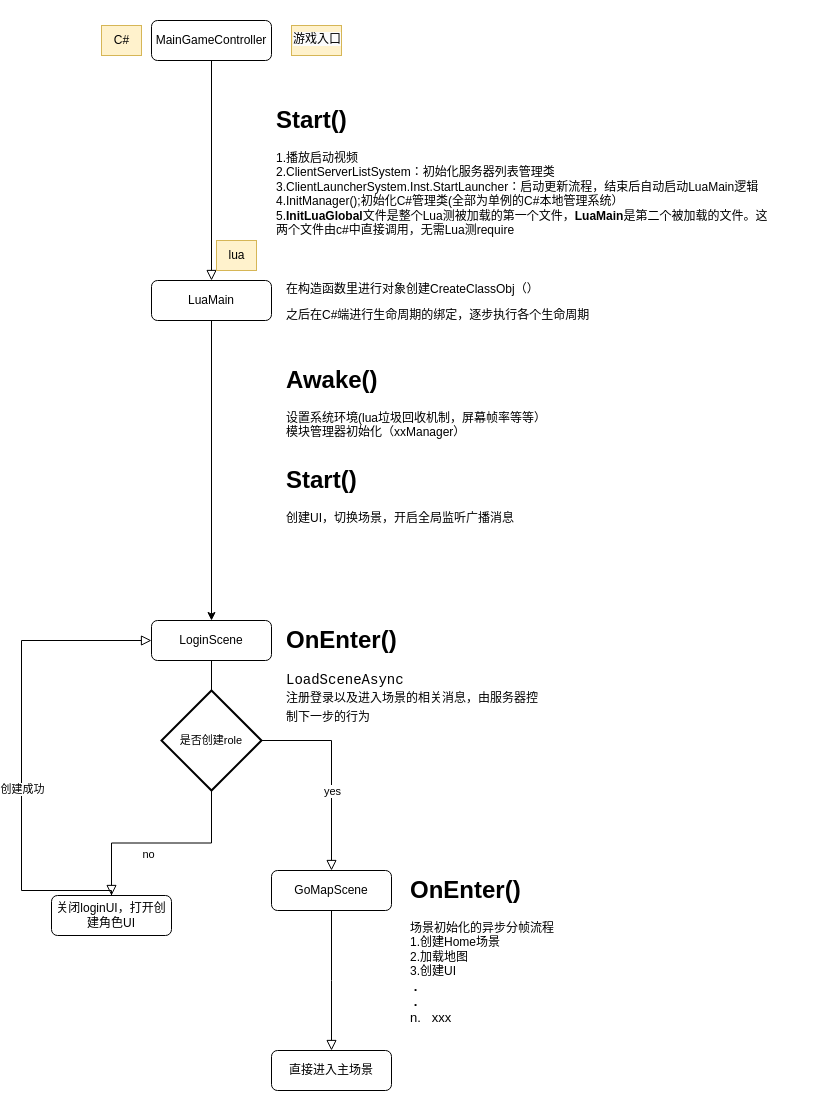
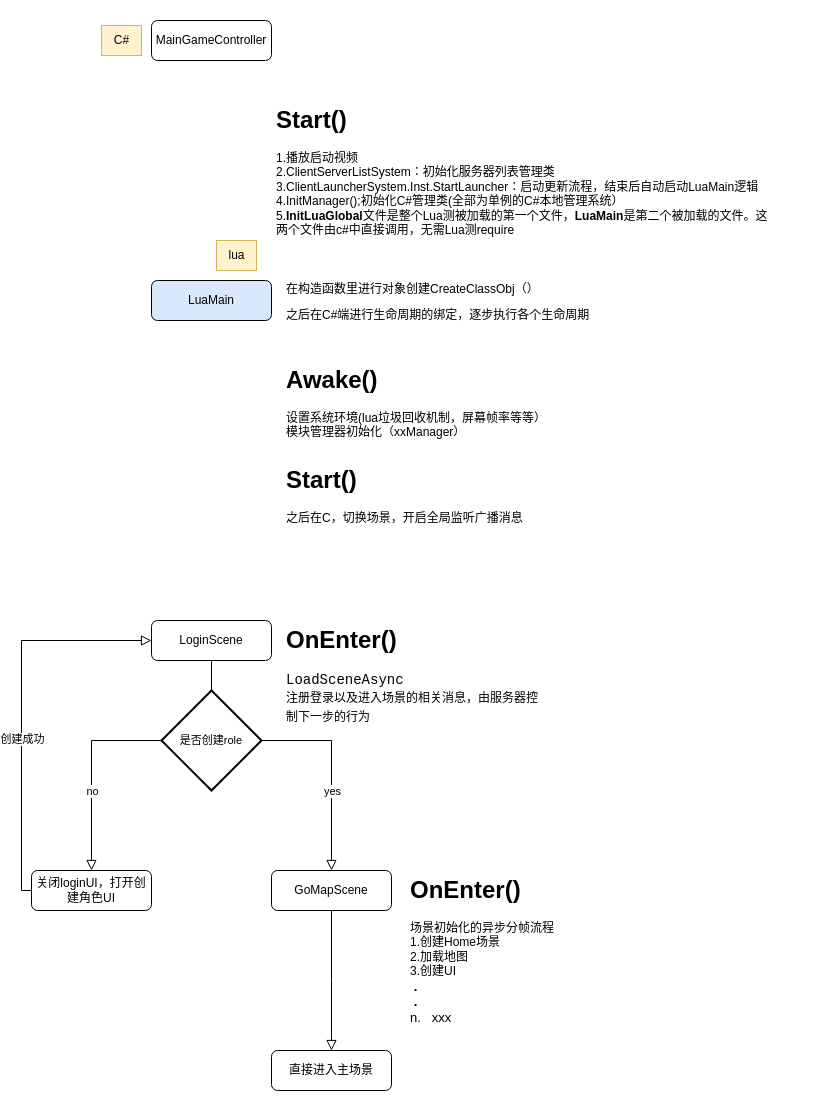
(317, 41) -> none
(212, 165) -> none
(212, 301) -> (212, 301)
(401, 465) -> (404, 465)
(212, 467) -> none
(112, 916) -> (92, 891)
